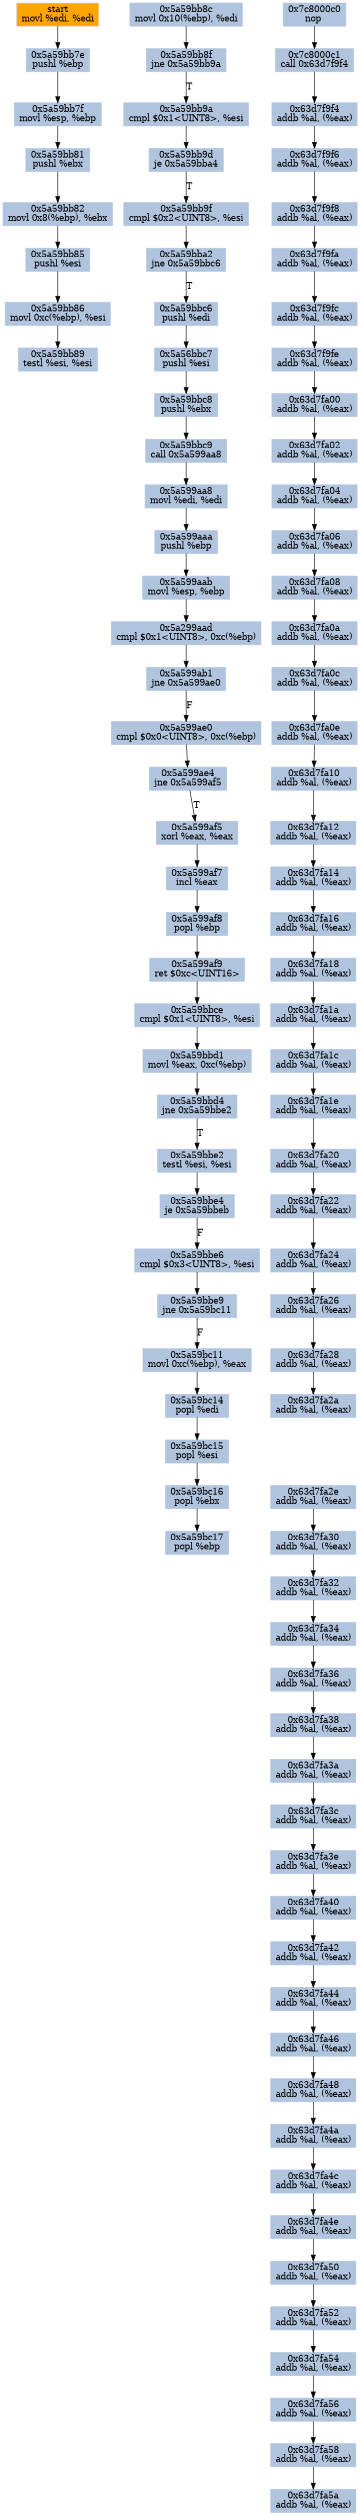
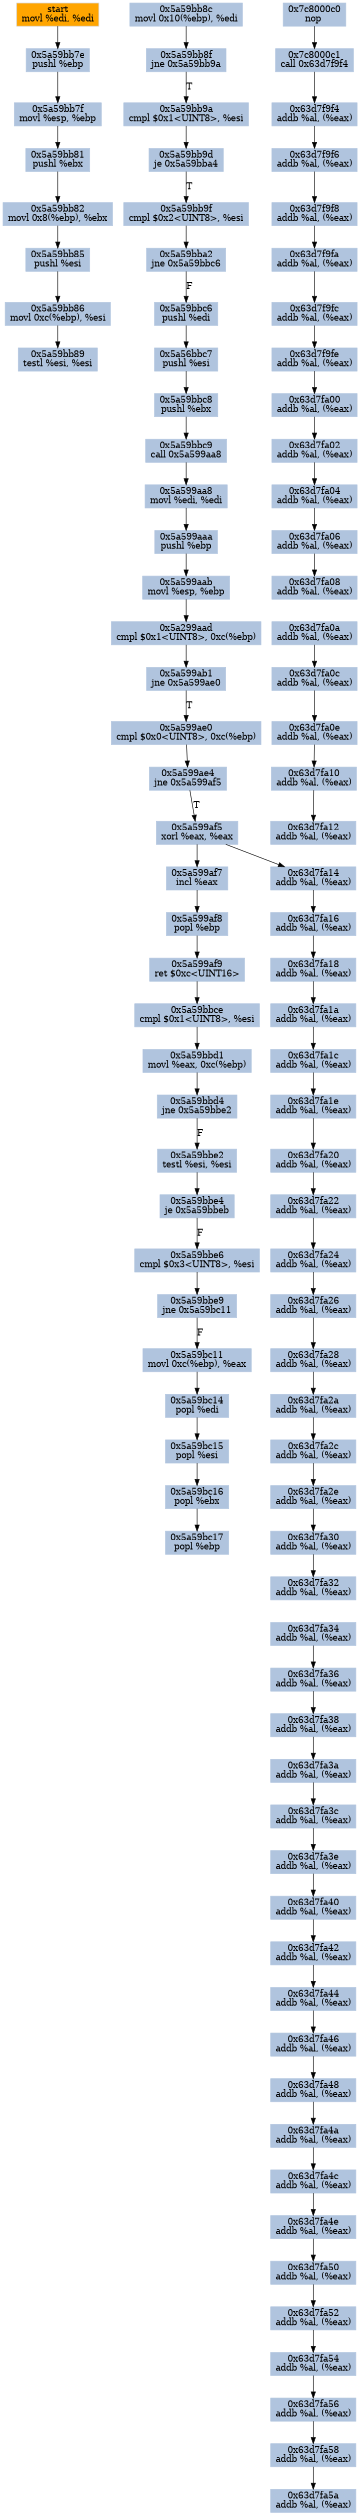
(189, 287) -> (189, 287)
(315, 607) -> none
(189, 706) -> (189, 706)
(313, 853) -> (252, 855)
(200, 1134) -> (200, 1134)
none -> (313, 1451)
(313, 1608) -> none
